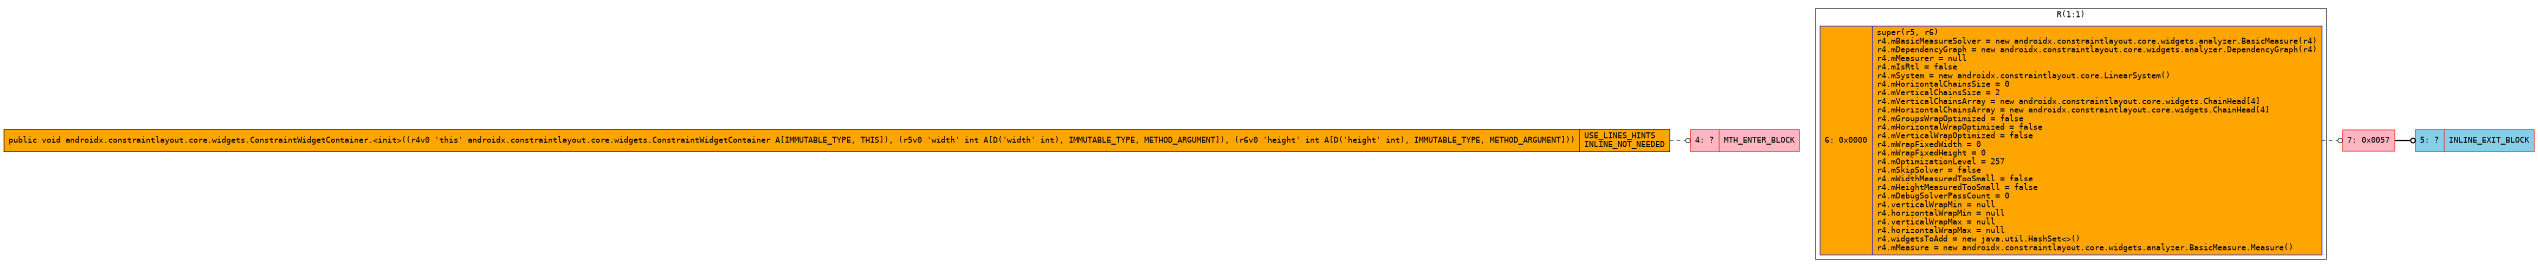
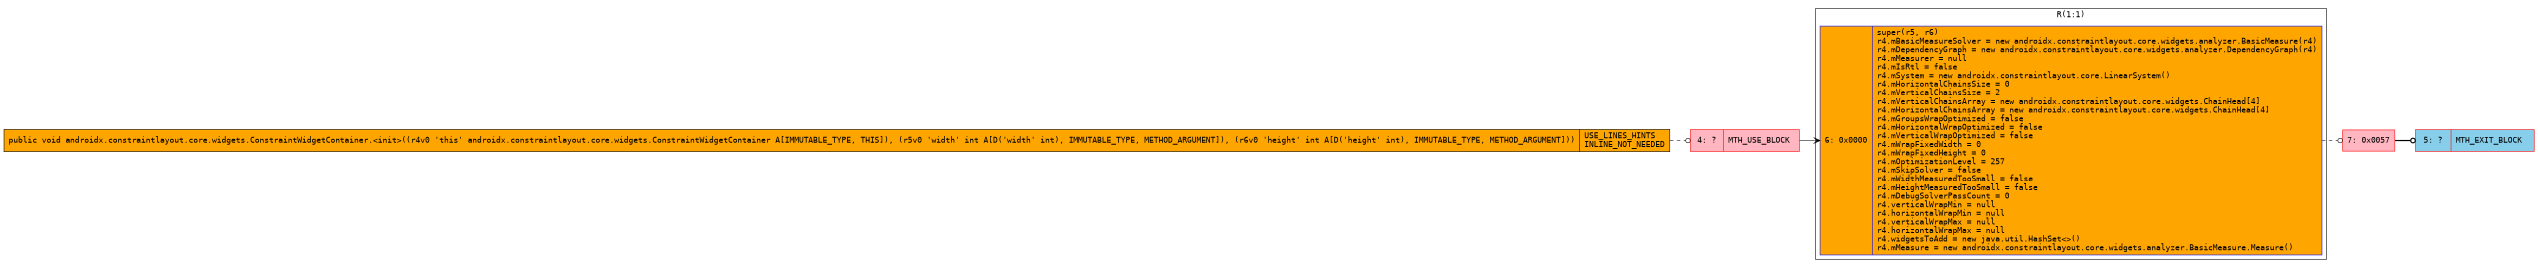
(1759, 140) -> (1759, 140)
(2489, 140) -> (2489, 140)
none -> (1807, 141)
